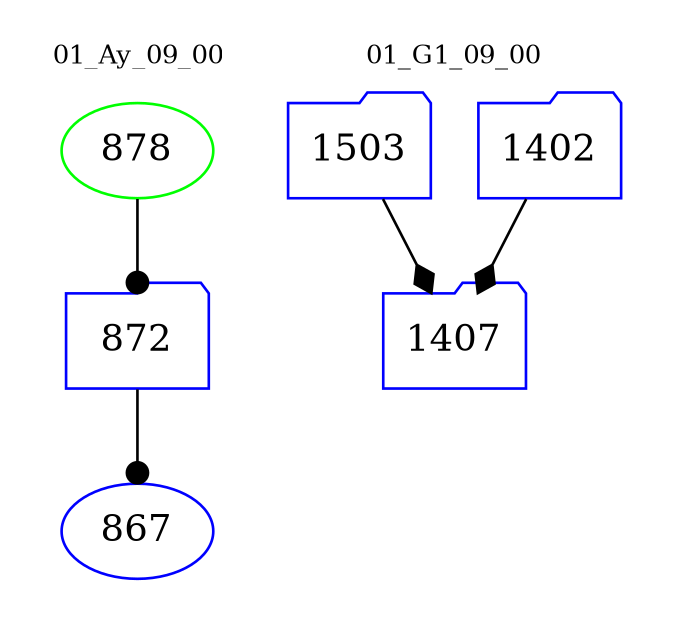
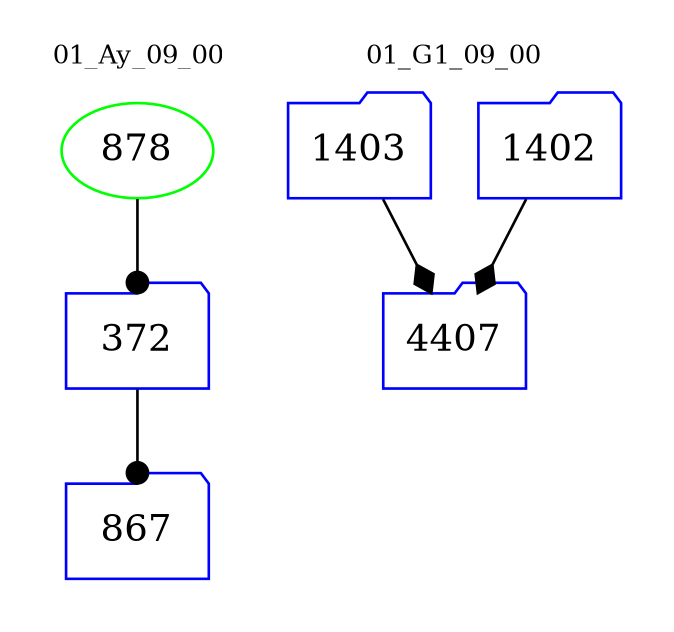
(359, 151) -> (359, 151)
(137, 341) -> (137, 341)
(455, 341) -> (455, 341)
(137, 531) -> (137, 531)
